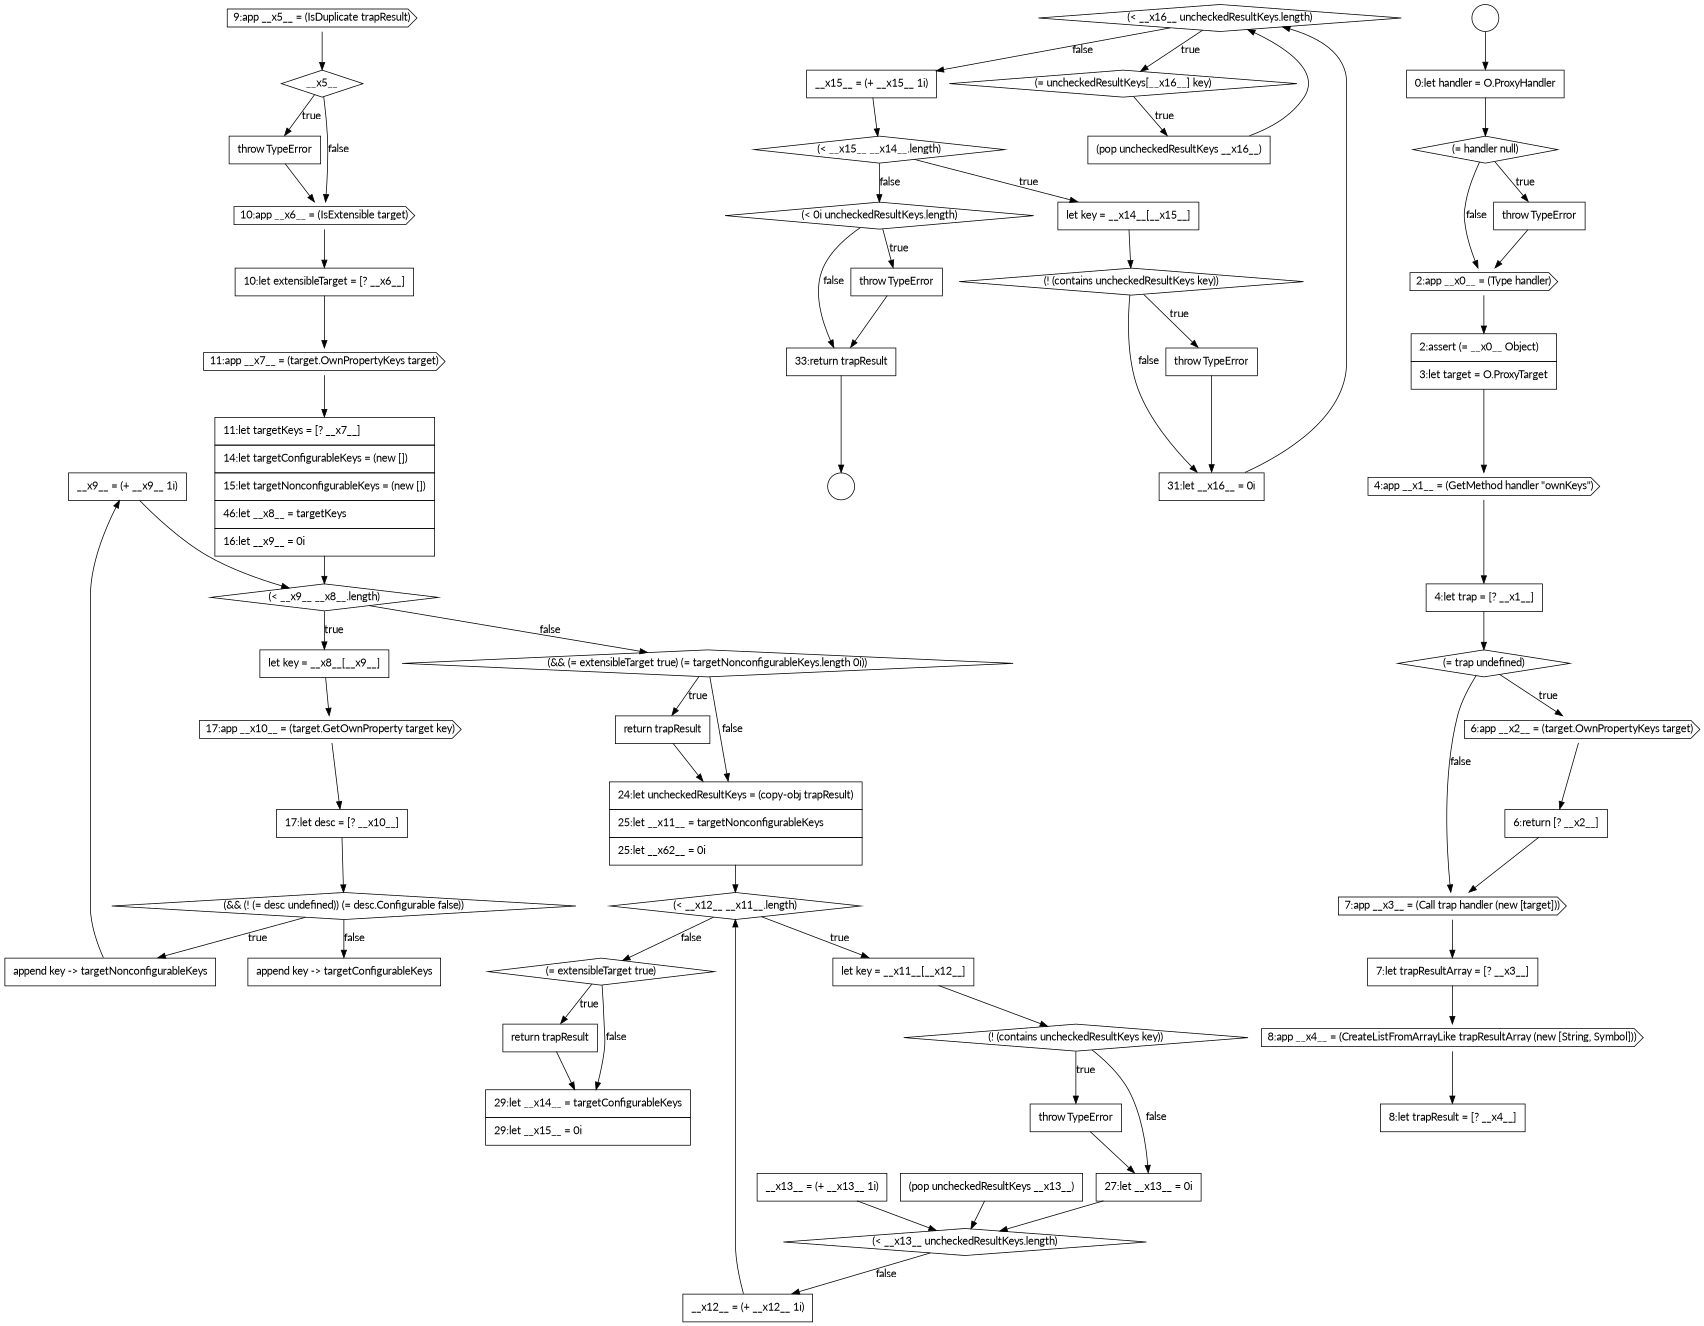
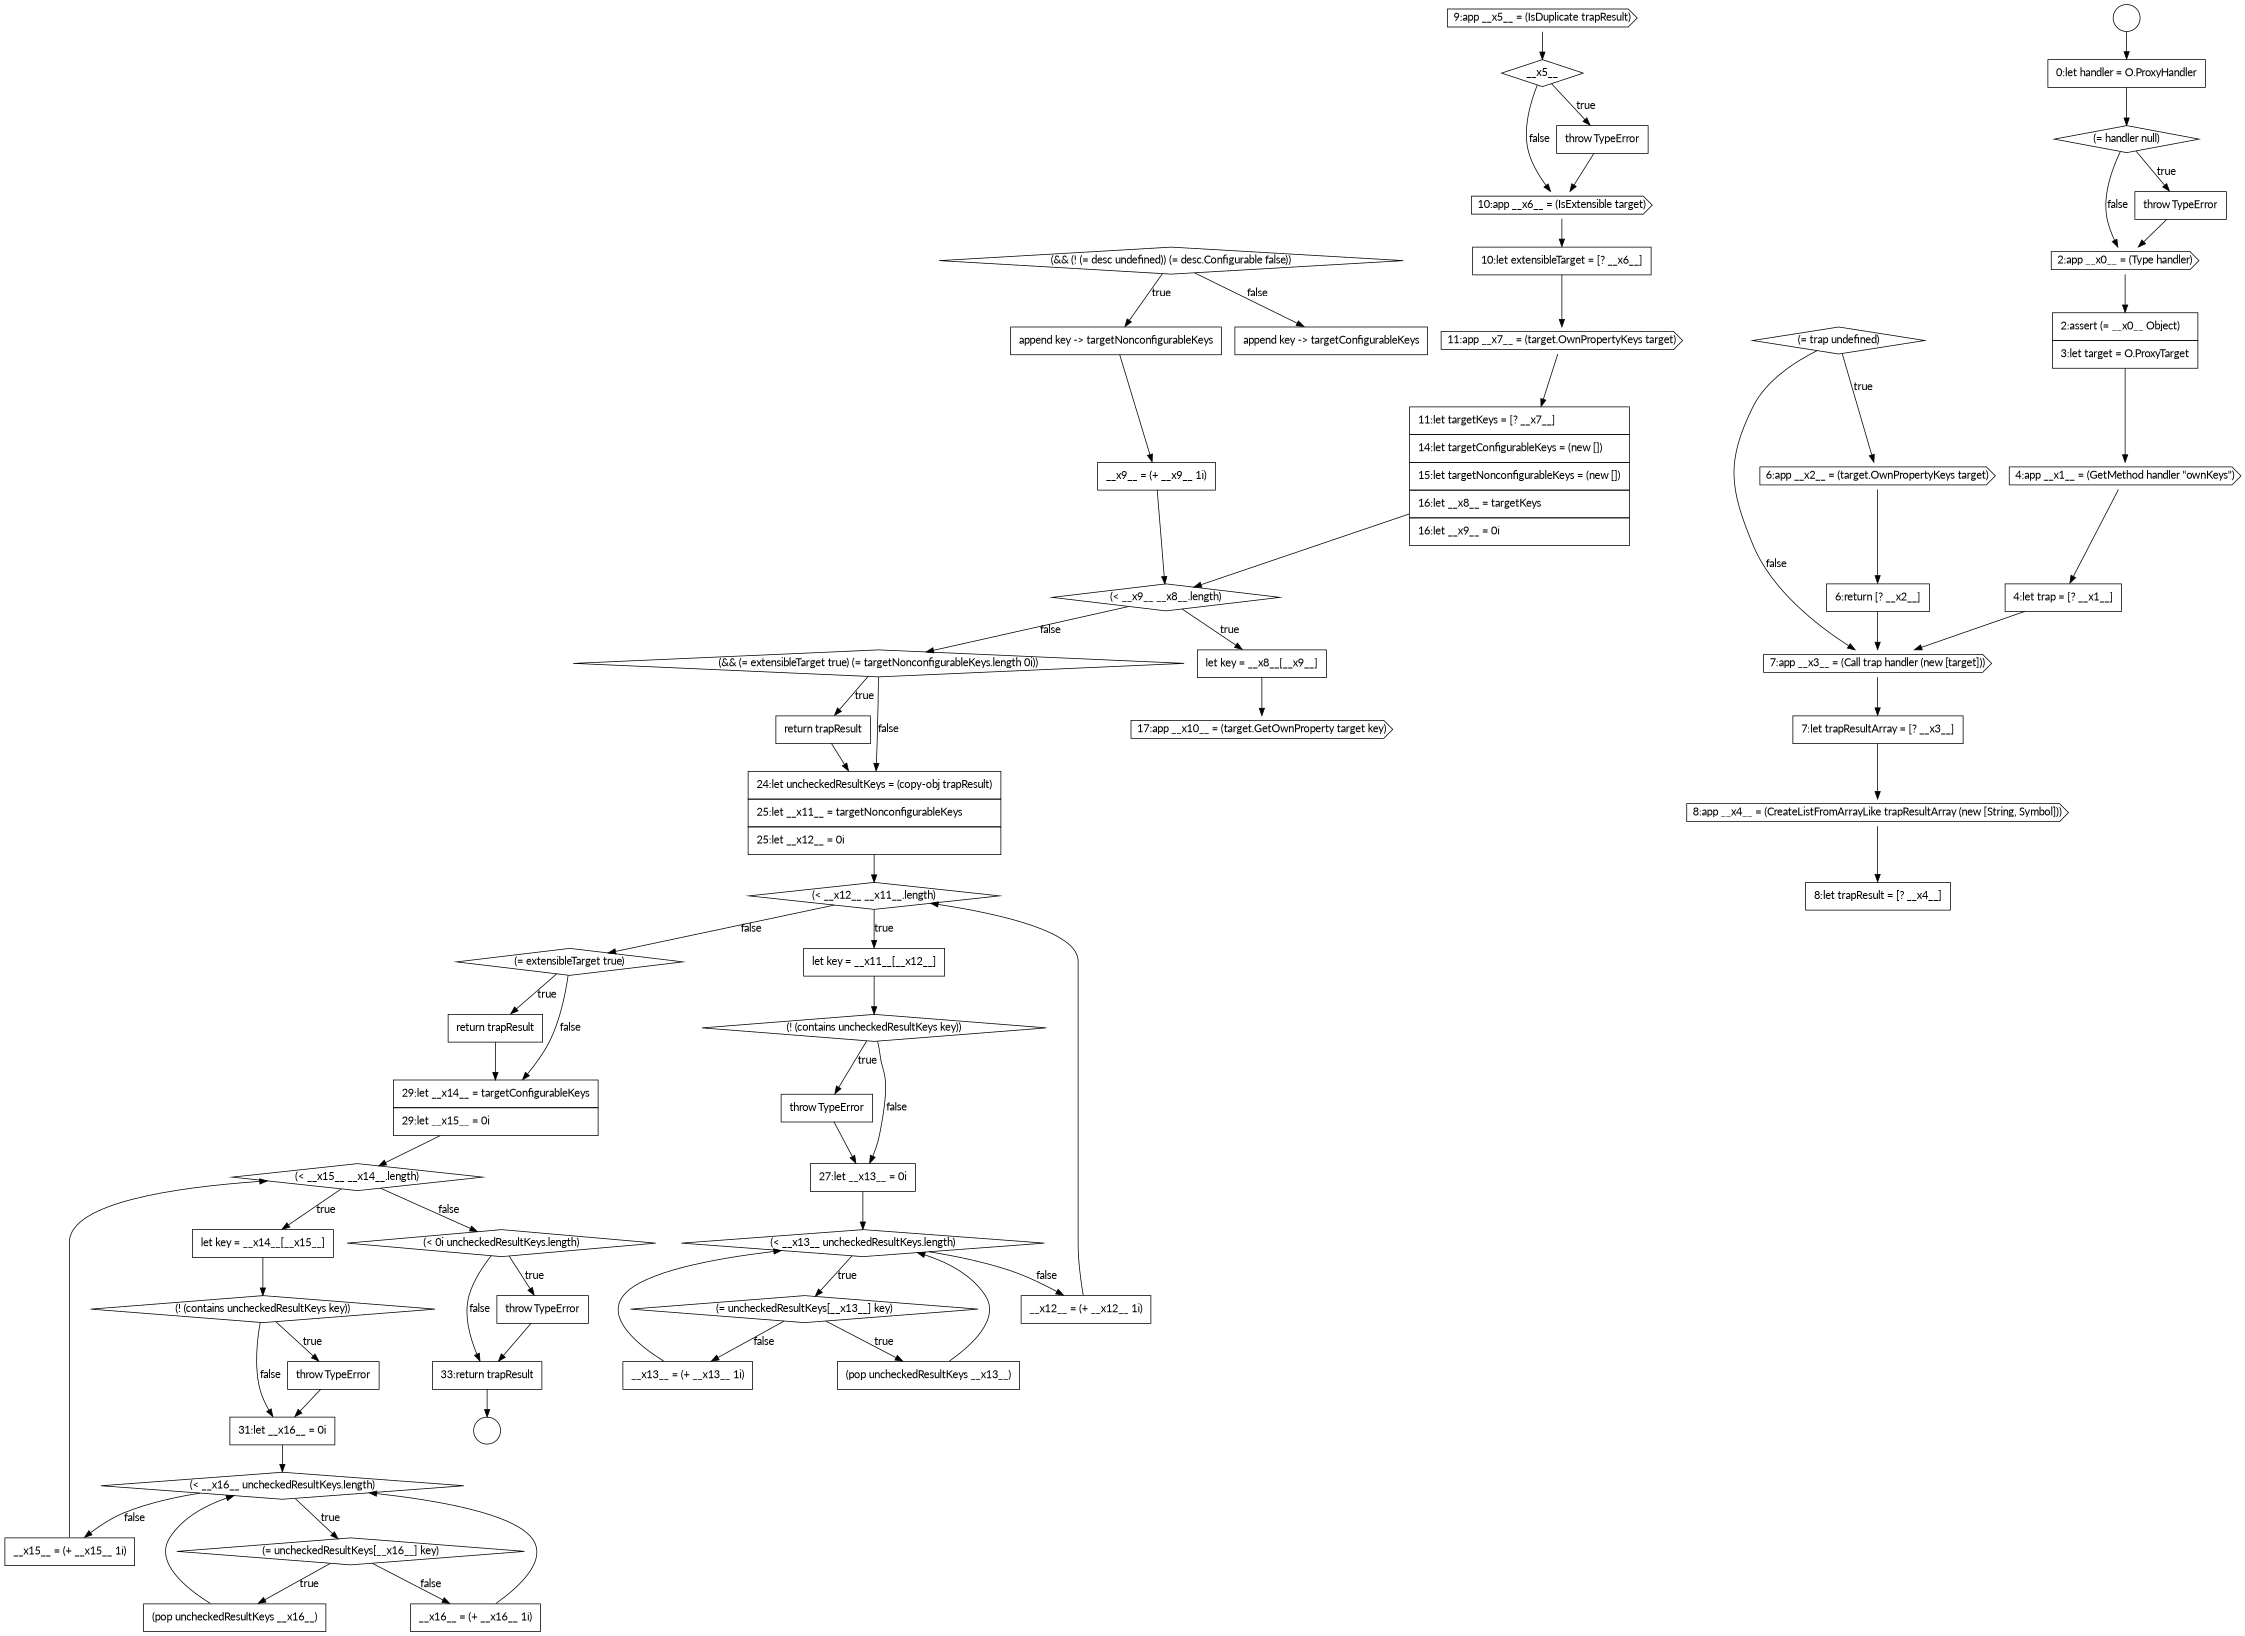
(285, 514) -> (1480, 504)
(1484, 627) -> (1973, 629)
(342, 823) -> none
(662, 851) -> (801, 840)
none -> (413, 1149)
none -> (804, 1309)
none -> (475, 1617)
